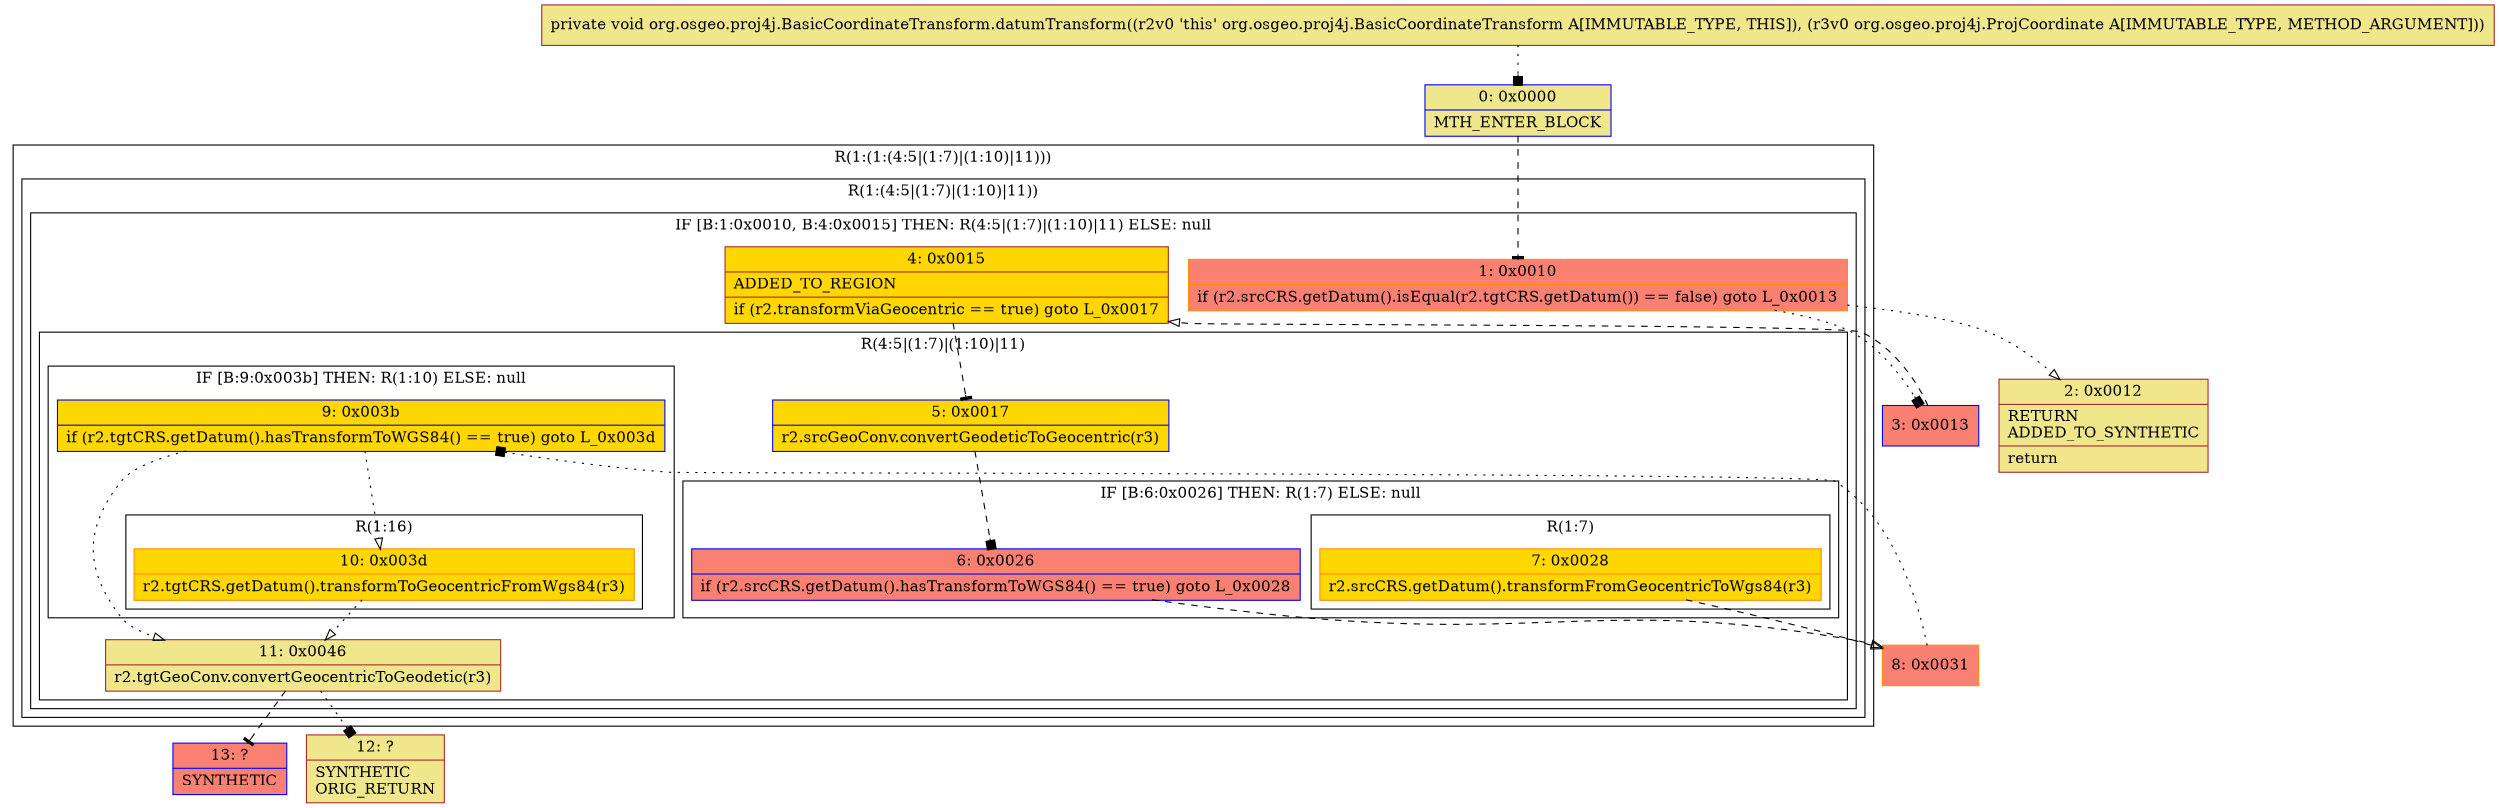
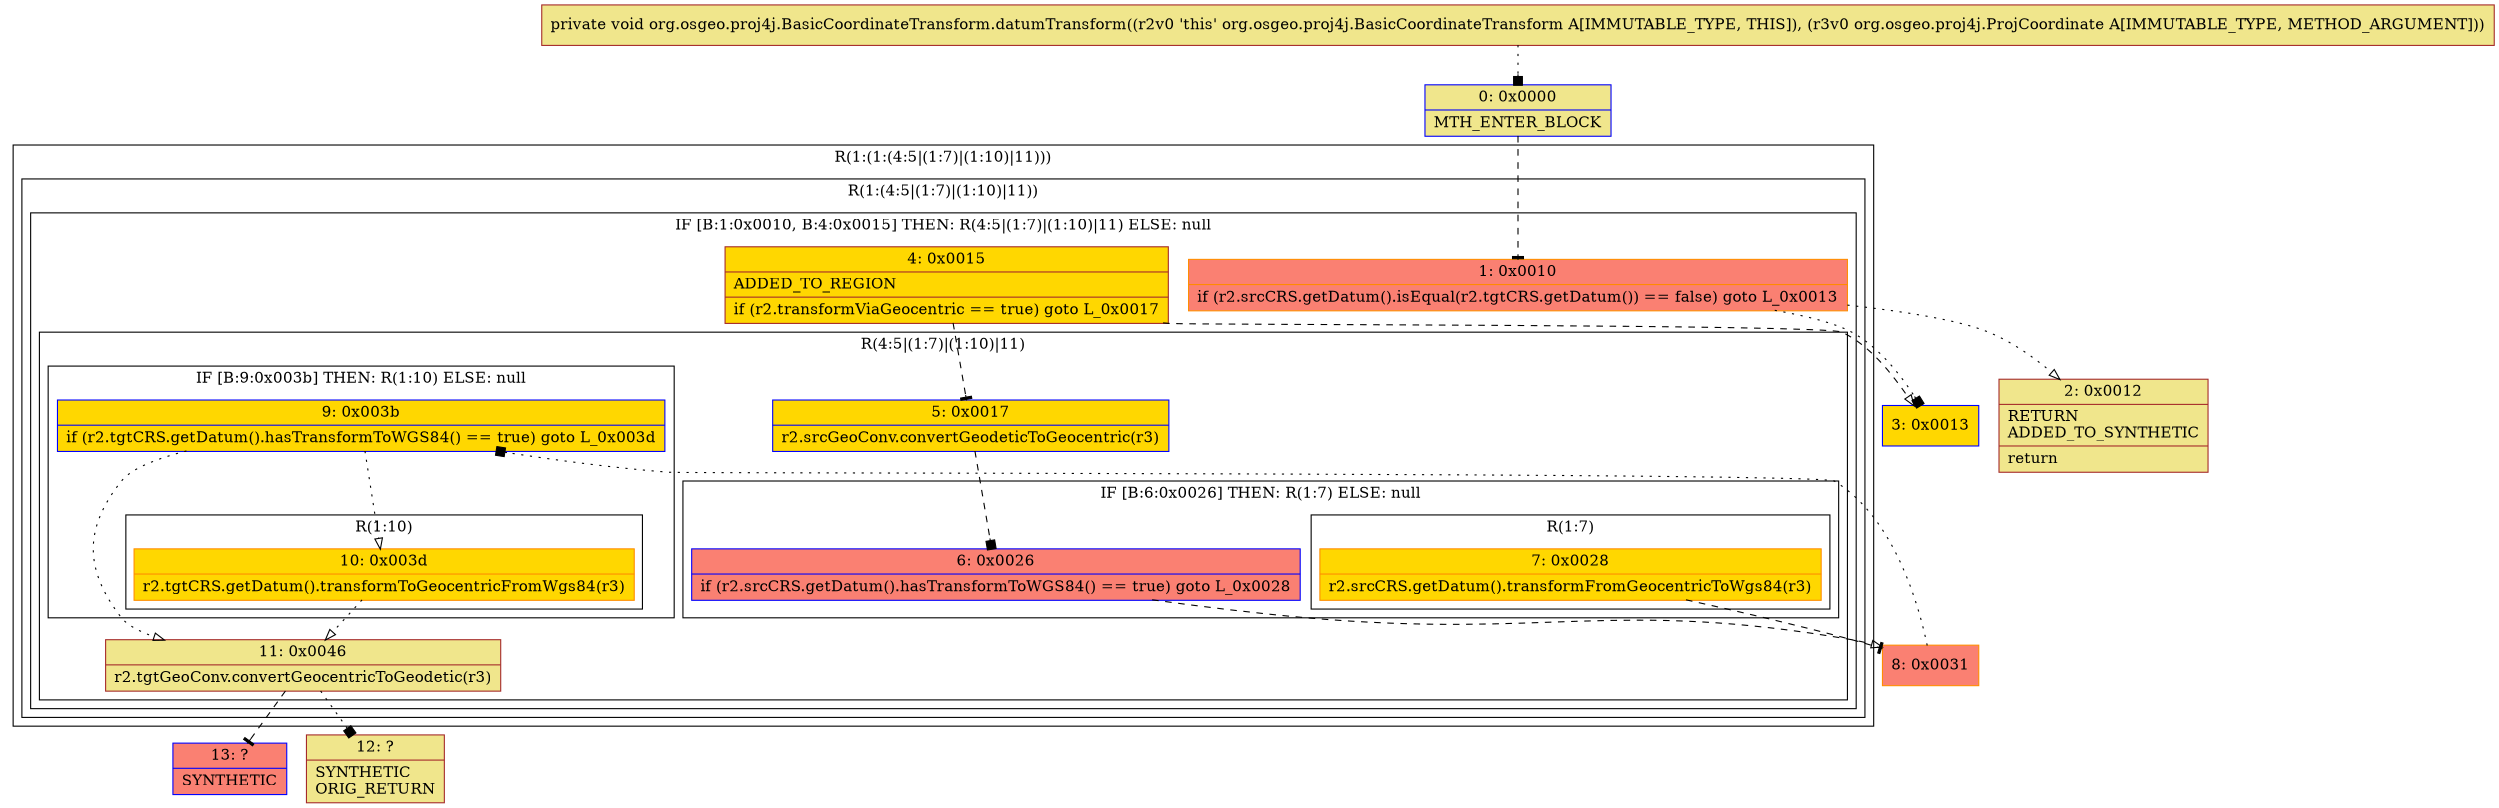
(1532, 325) -> (1530, 326)
(1931, 426) -> (1931, 426)
(384, 528) -> (384, 528)
(1779, 621) -> (1779, 621)
